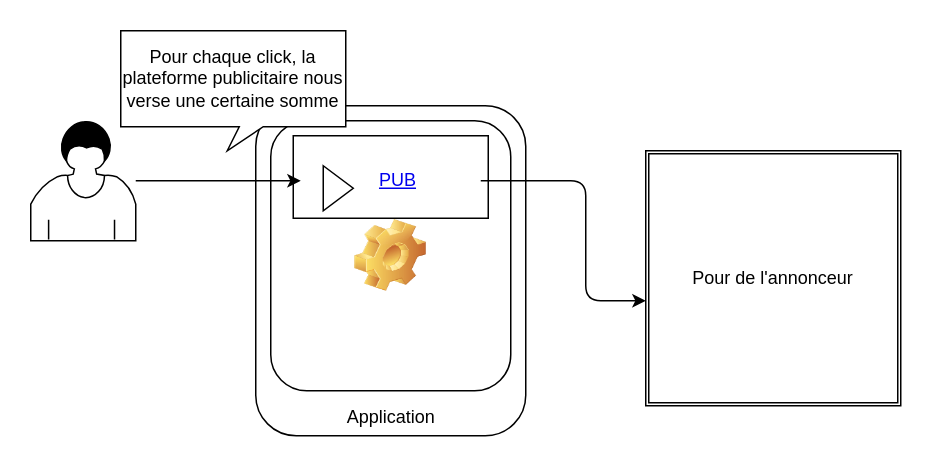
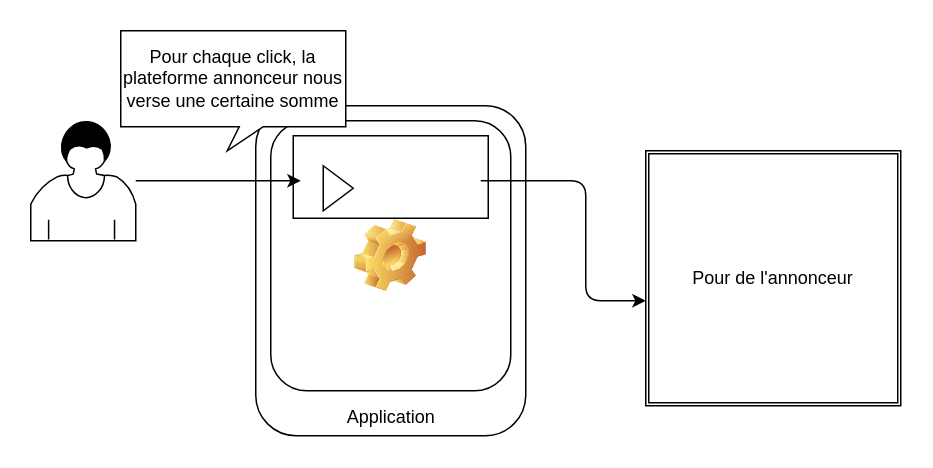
(233, 79) -> (233, 79)
(398, 181) -> none
